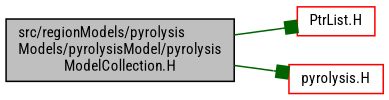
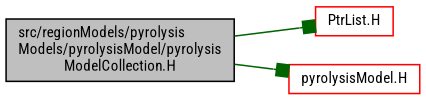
(336, 79) -> (354, 79)
